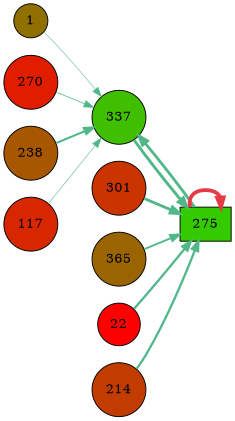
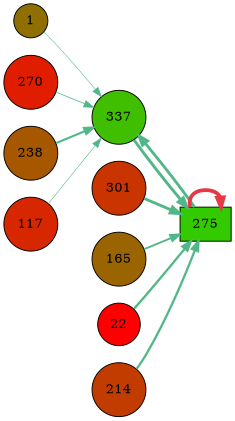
(119, 259) -> (119, 259)
